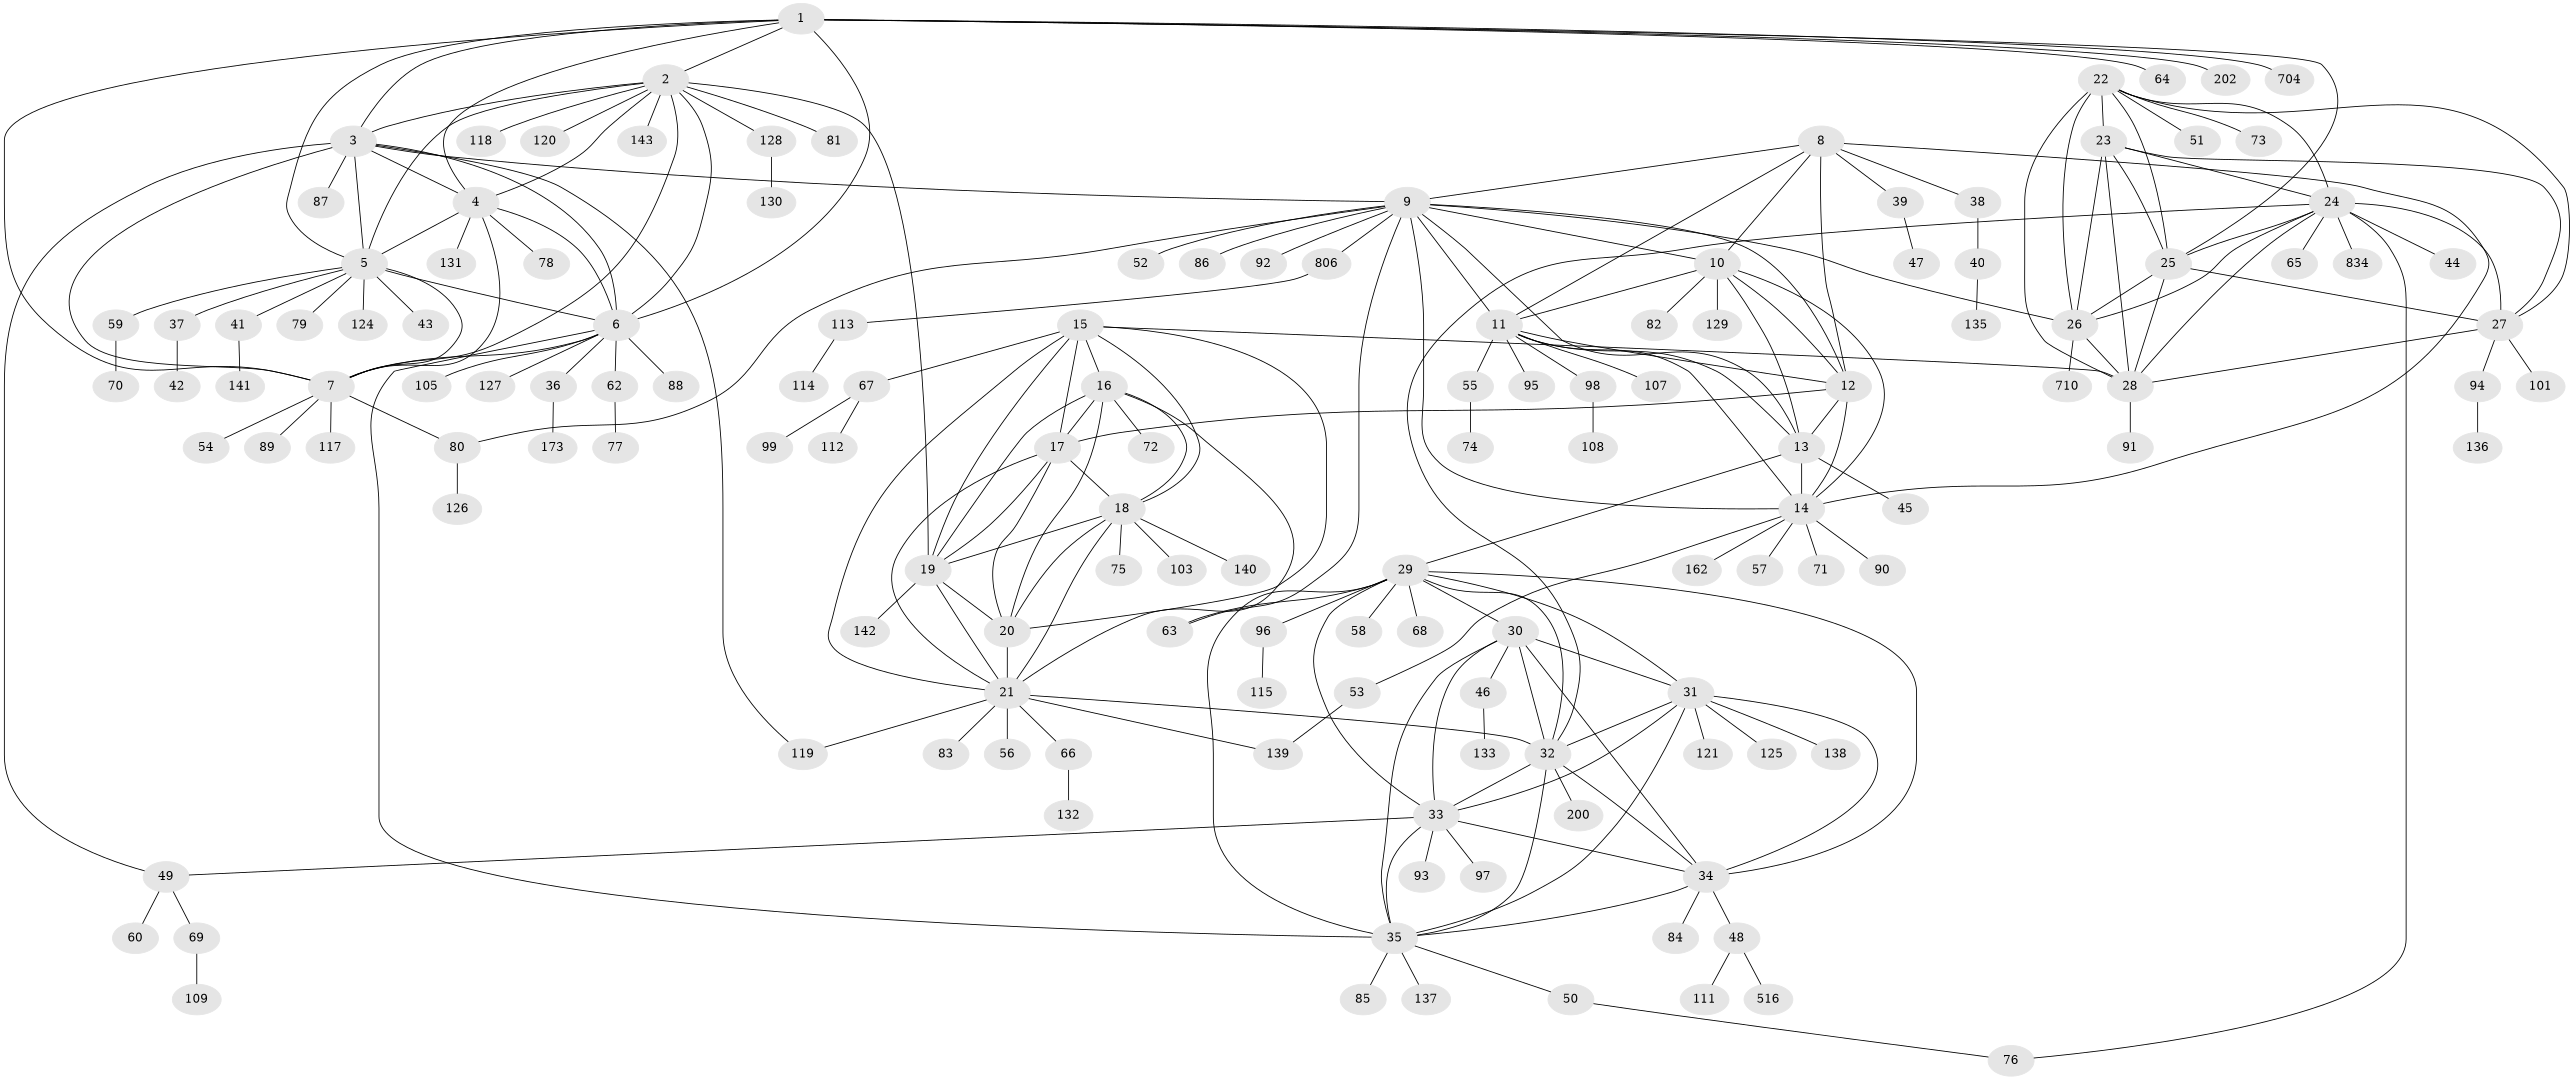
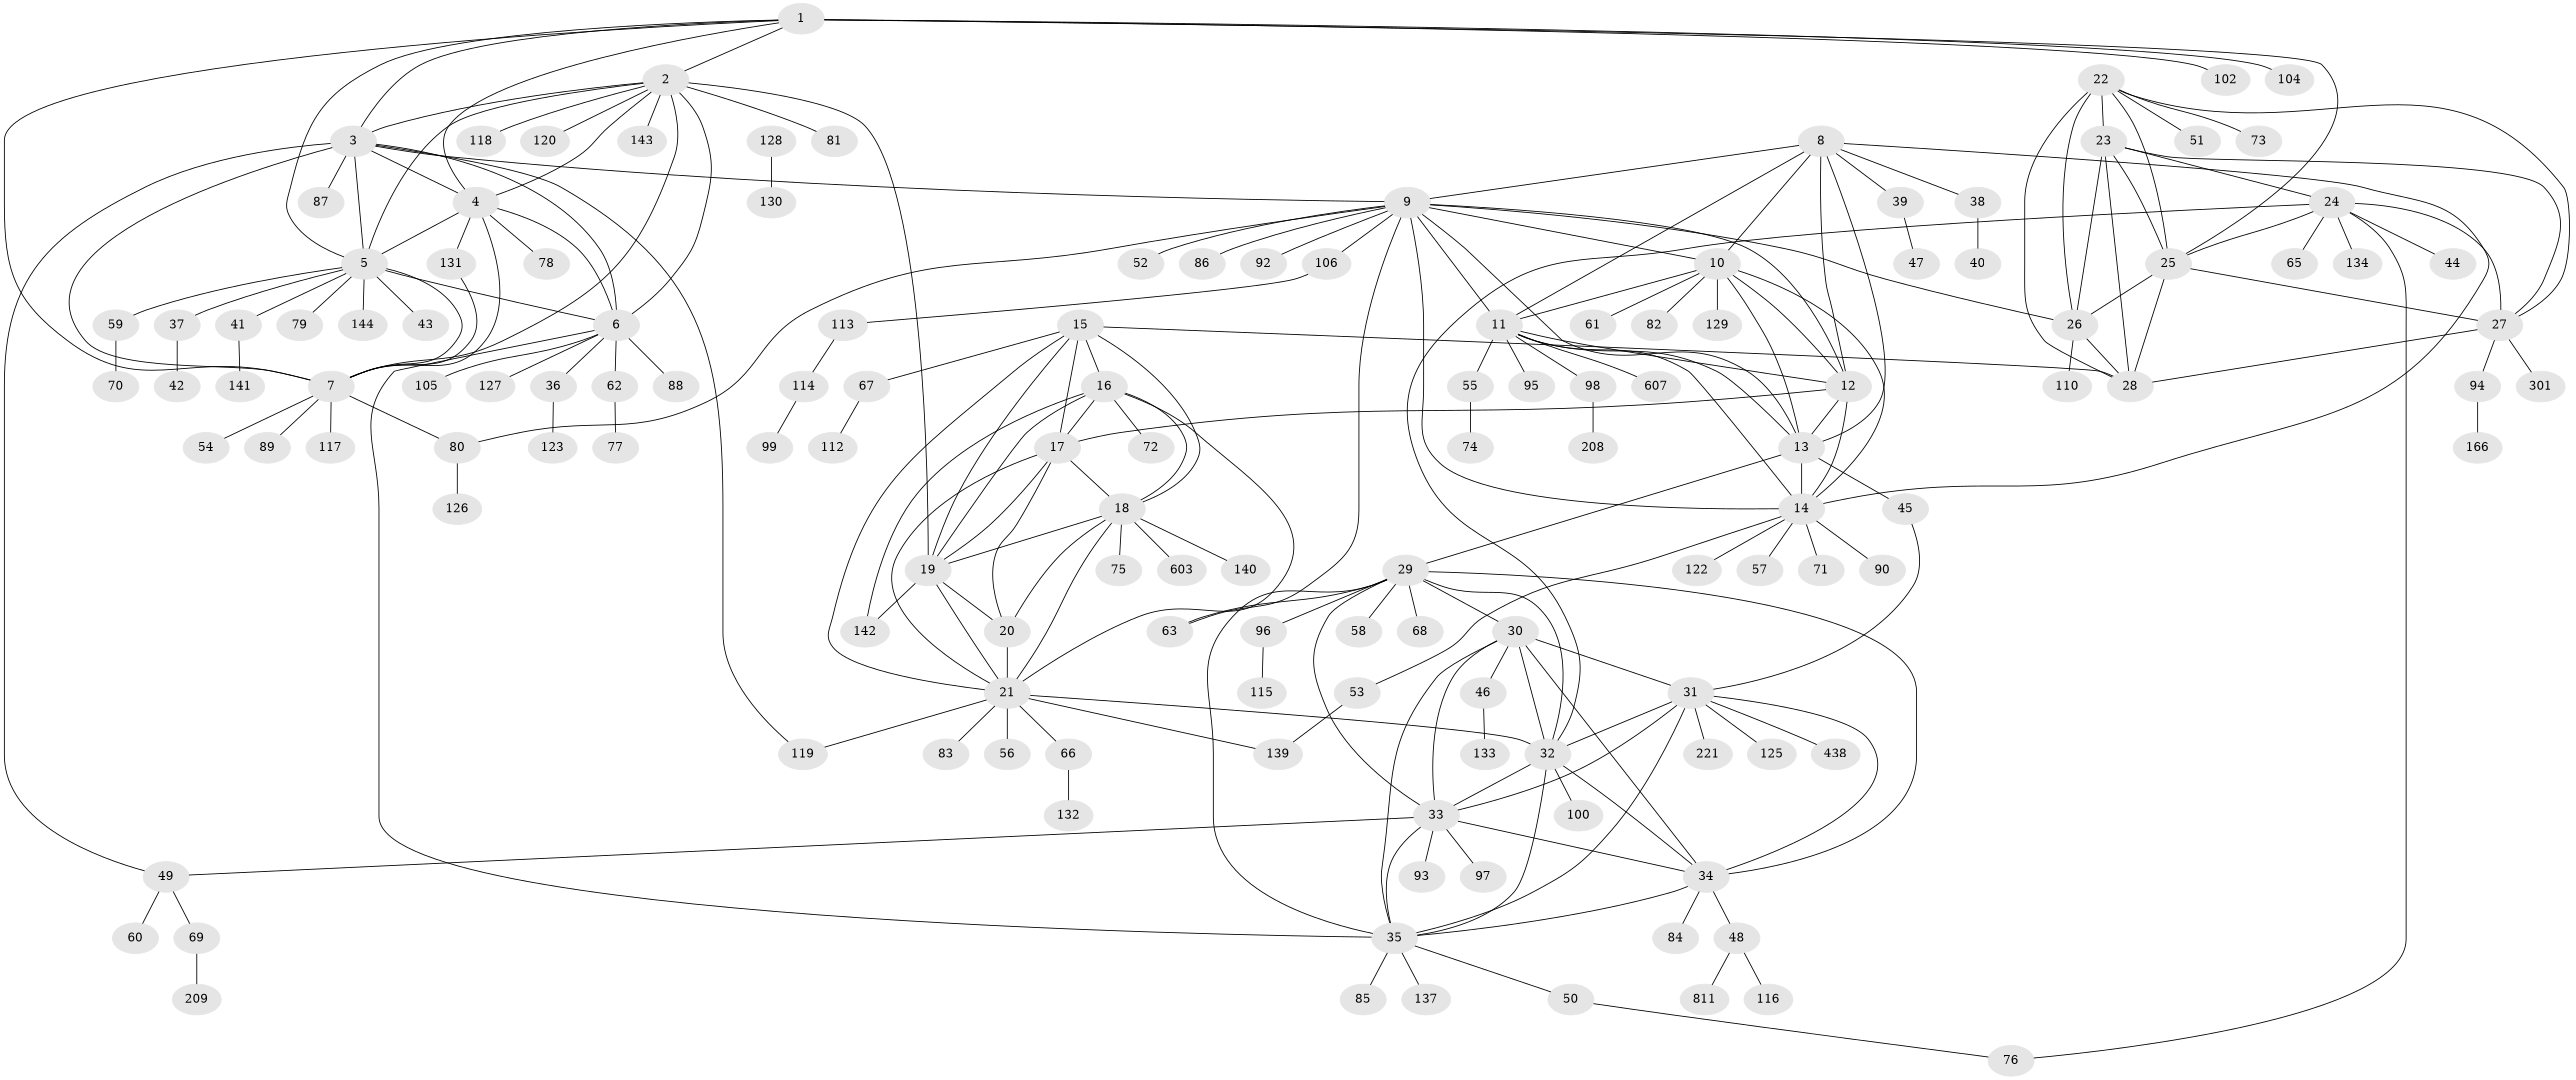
(2163, 80) -> none
(2226, 80) -> (2226, 80)
(2289, 80) -> (2289, 80)
(2242, 105) -> none
(718, 110) -> none
(824, 216) -> none
(1327, 264) -> (1327, 264)
(2358, 264) -> (2358, 264)
(2204, 276) -> none
(2222, 286) -> none
none -> (1877, 311)
(363, 325) -> (363, 325)
none -> (1593, 325)
(1976, 325) -> none
(474, 356) -> (463, 349)
(1656, 387) -> (1656, 387)
(2067, 387) -> (2067, 387)
(2541, 387) -> (2541, 387)
(818, 417) -> (787, 417)
(553, 448) -> (553, 448)
(1593, 448) -> (1593, 448)
(2130, 448) -> none
(2478, 448) -> (2478, 448)
(1060, 510) -> (939, 471)
(1326, 514) -> none
(1182, 570) -> (1182, 570)
(1697, 570) -> (1697, 570)
(1553, 608) -> (1852, 642)
(1708, 754) -> (1708, 754)
(1836, 754) -> (1836, 754)
(1579, 816) -> (1579, 816)
(197, 1000) -> (197, 1000)
(1705, 1000) -> (1705, 1000)
(1768, 1000) -> (1768, 1000)
